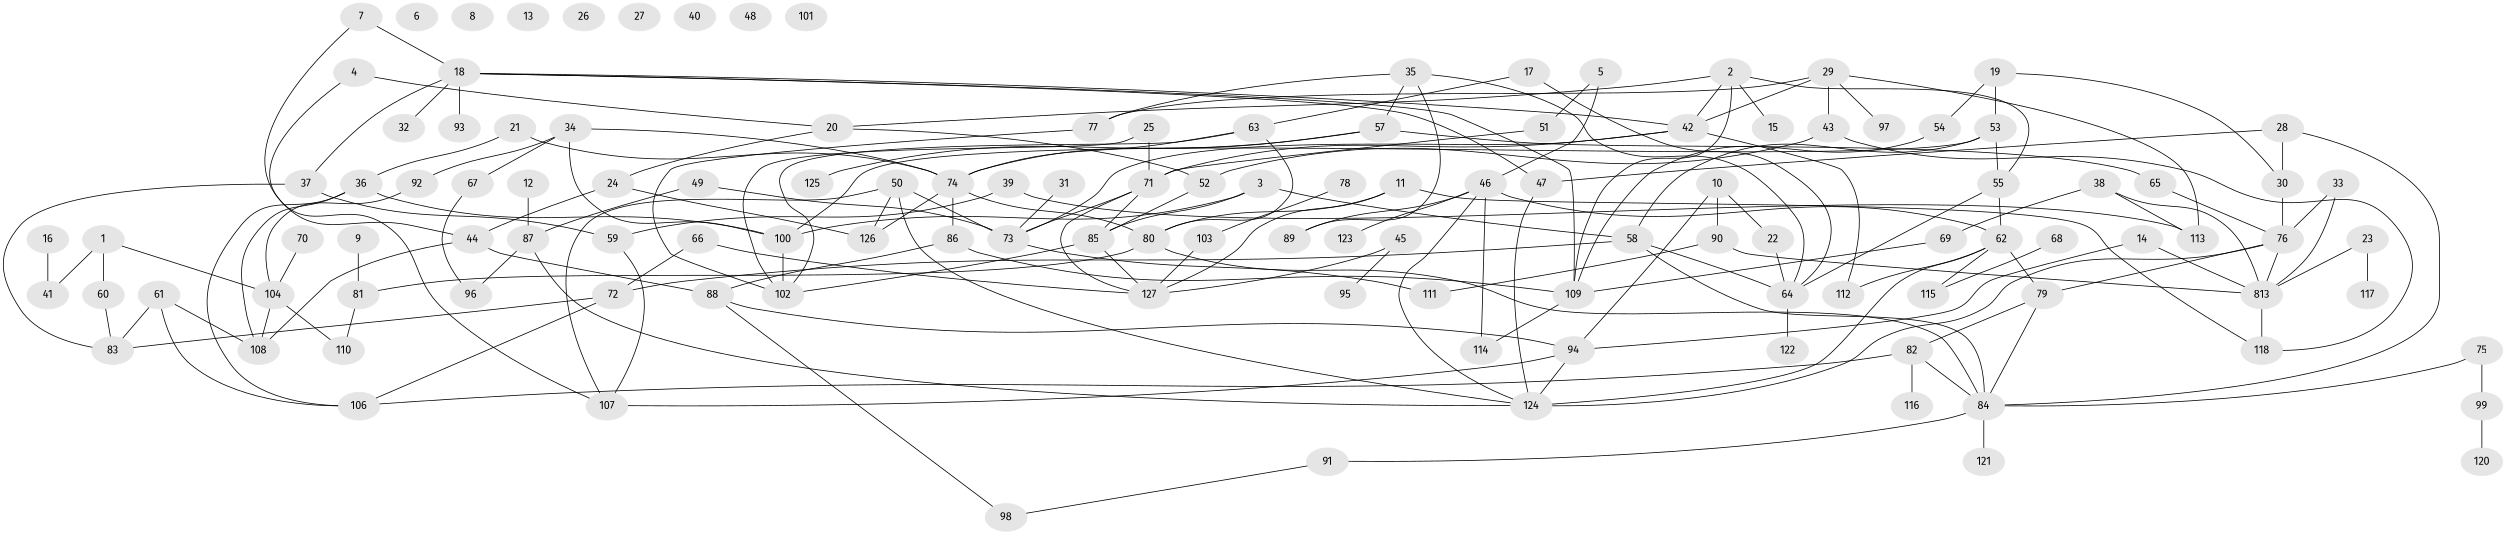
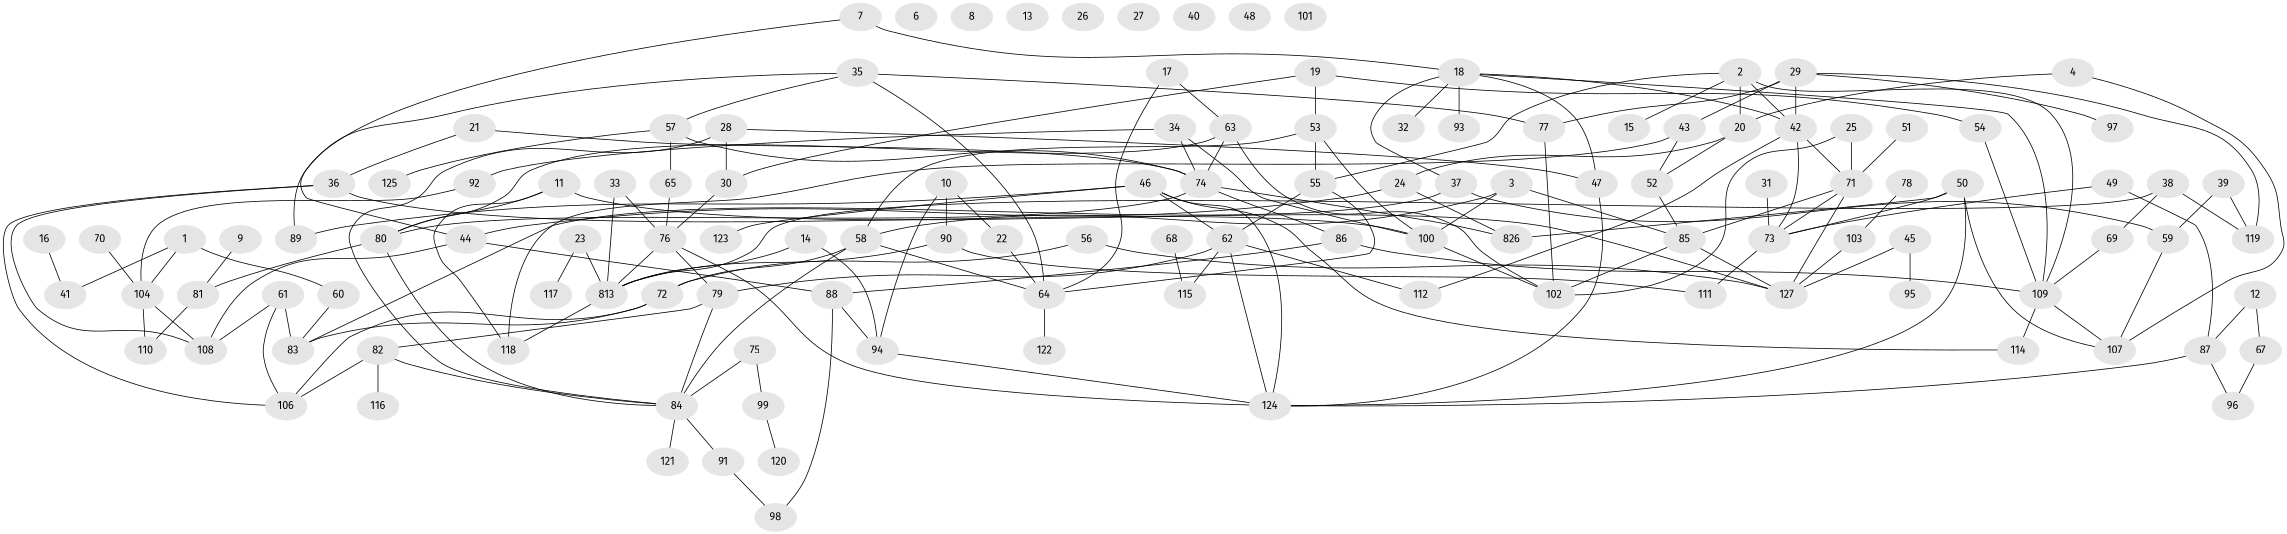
(1601, 73) -> none
(522, 156) -> (2258, 323)
(698, 239) -> (1087, 239)
(868, 239) -> (1512, 239)
(2198, 239) -> (2253, 239)
(1046, 399) -> (2078, 323)
